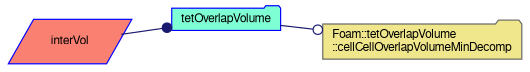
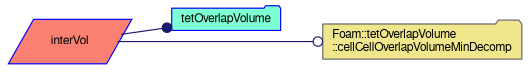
(297, 27) -> (215, 42)
